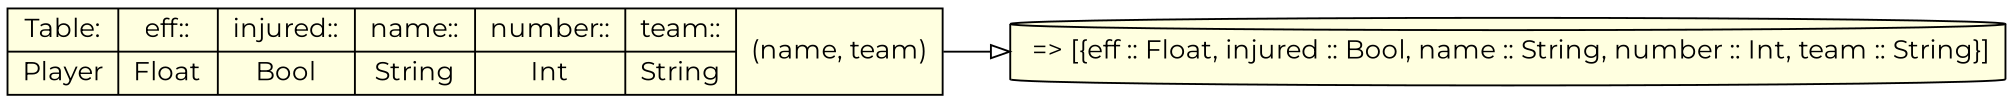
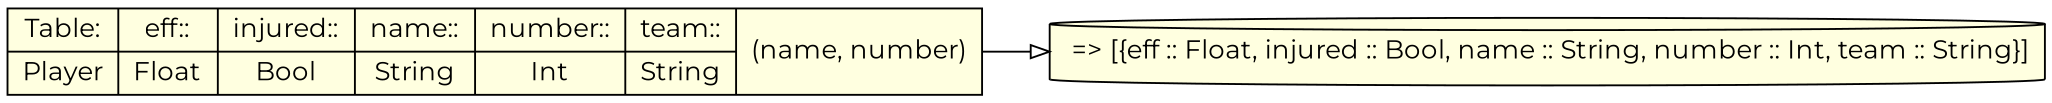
(839, 51) -> (859, 51)
